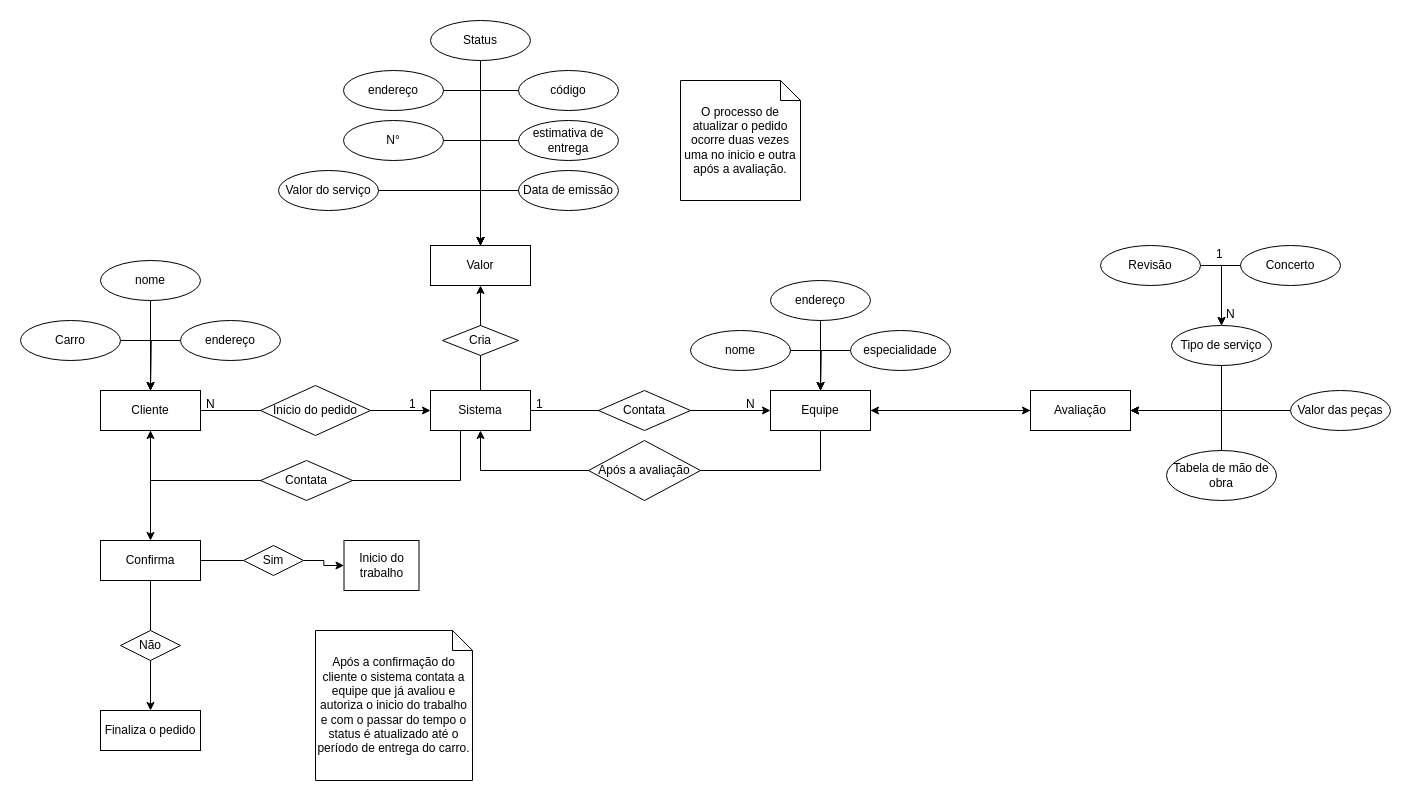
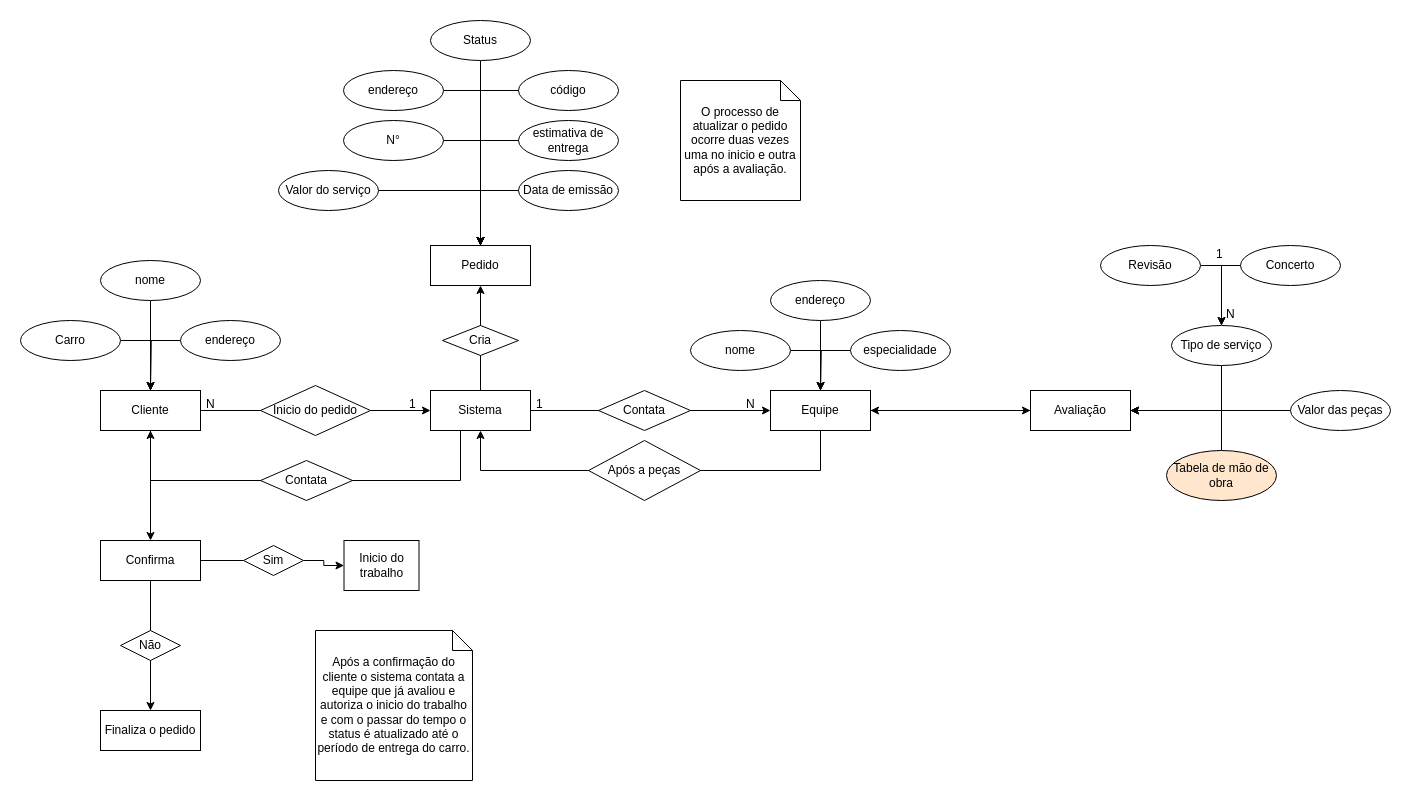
(481, 266) -> (481, 266)
(645, 471) -> (645, 471)
(1222, 476) -> (1222, 476)
